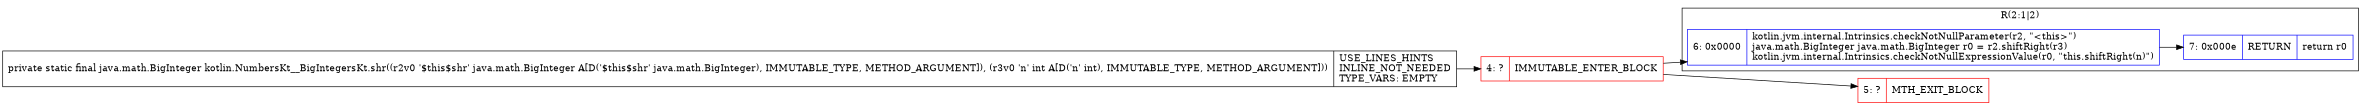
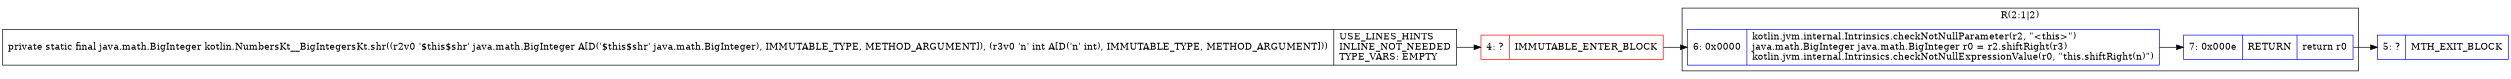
(1757, 80) -> (2363, 47)
(1923, 90) -> (2443, 47)
